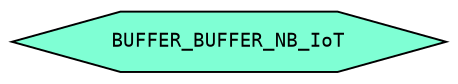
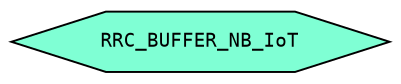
(229, 42) -> (200, 42)
